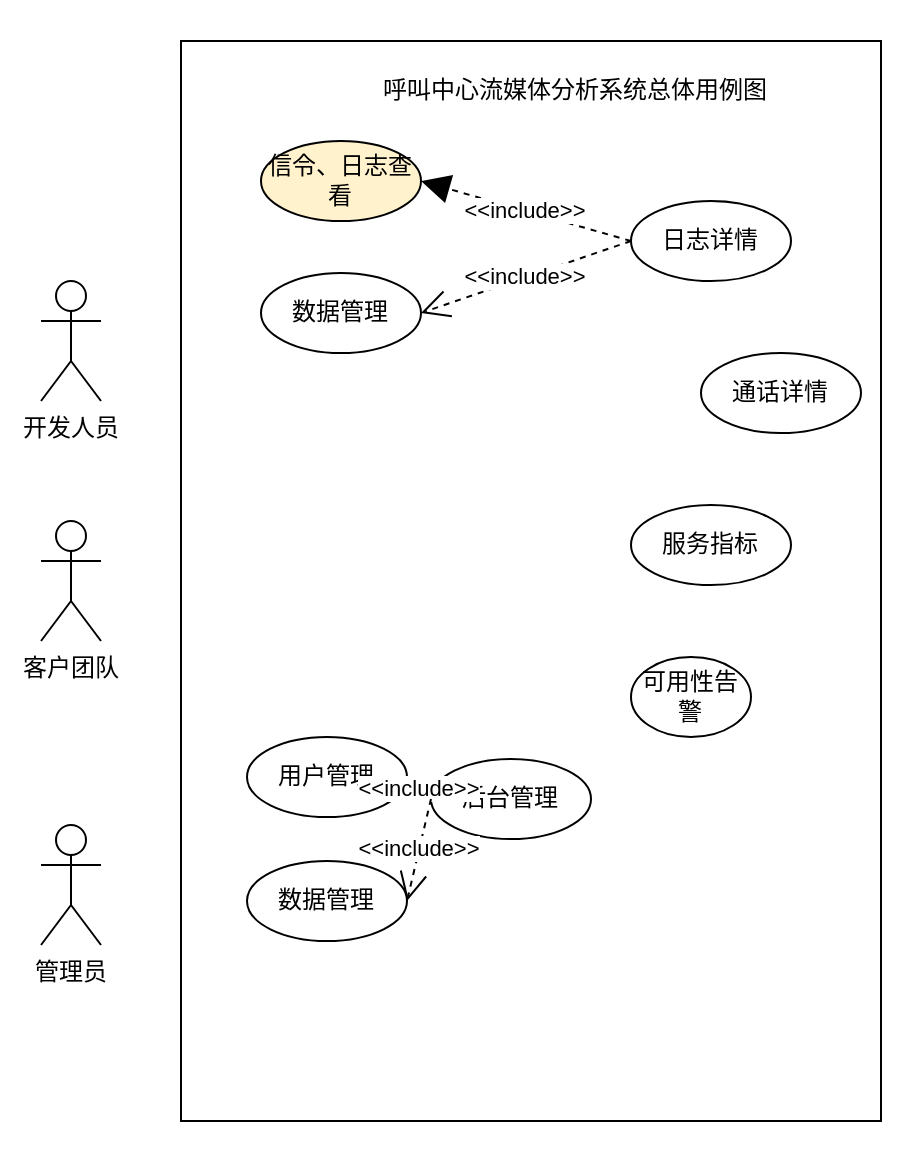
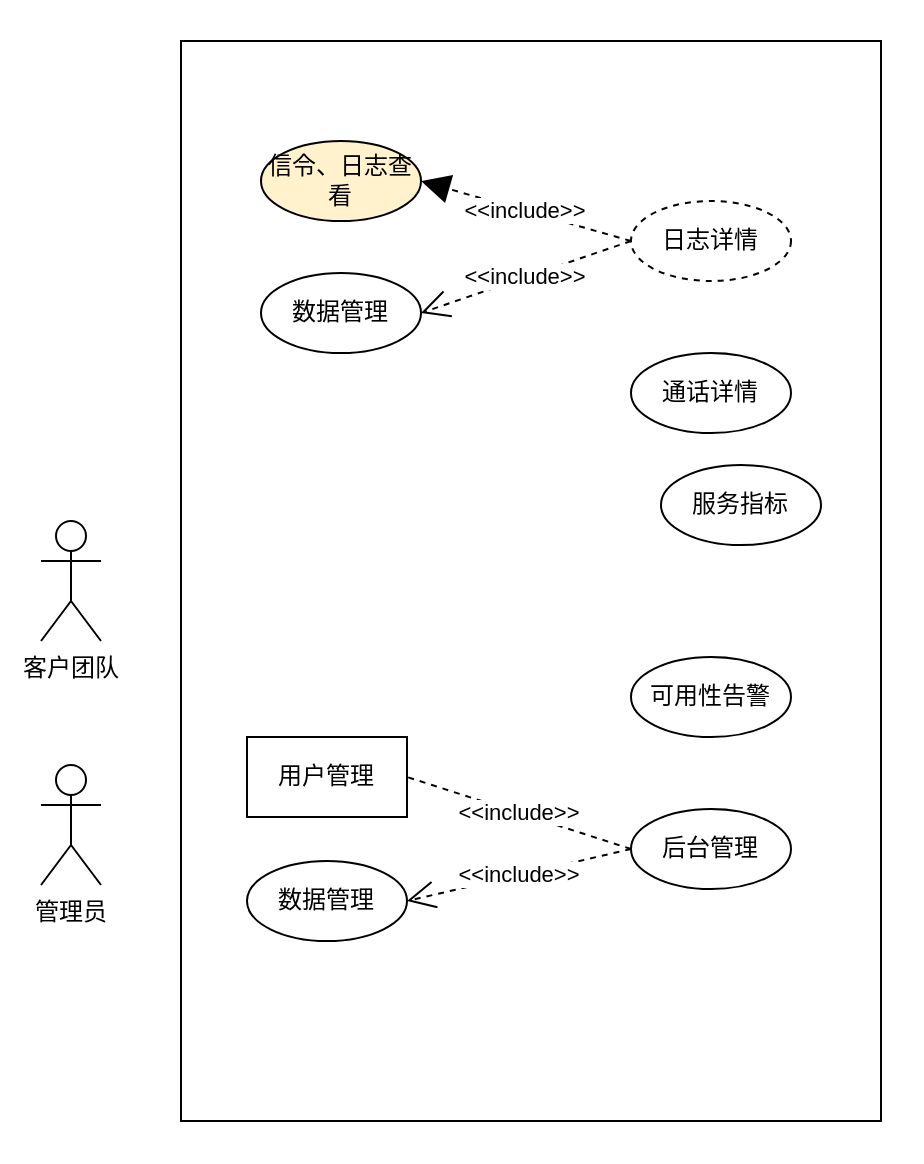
(576, 91) -> none
(711, 241) -> (711, 241)
(71, 341) -> none
(781, 393) -> (711, 393)
(711, 545) -> (741, 505)
(691, 697) -> (711, 697)
(327, 777) -> (327, 777)
(511, 799) -> (711, 849)
(71, 885) -> (71, 825)
